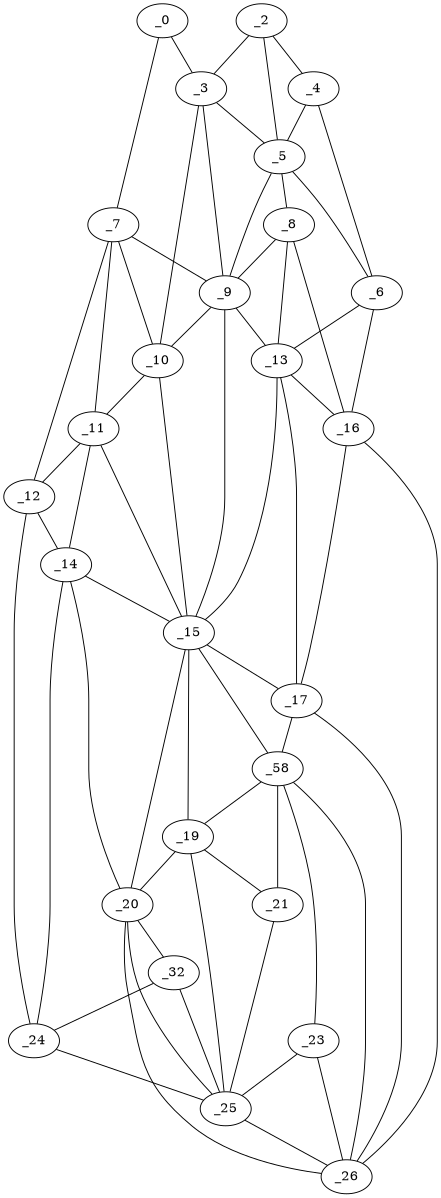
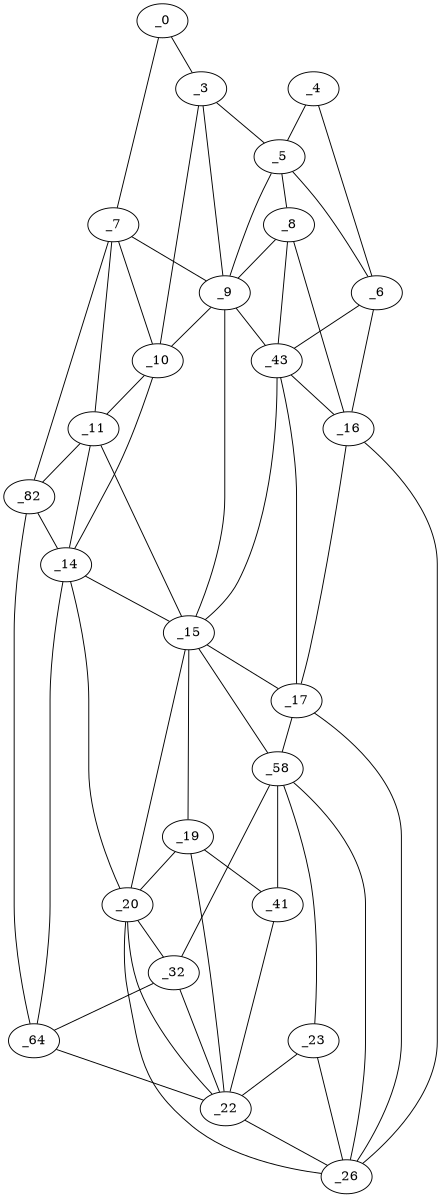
(262, 21) -> none
(277, 361) -> (277, 361)
(29, 497) -> (29, 497)
(173, 497) -> (119, 465)
(233, 803) -> (223, 875)
(278, 905) -> (278, 905)
(34, 1041) -> (34, 1041)
(226, 1109) -> (226, 1109)
